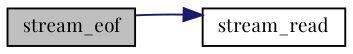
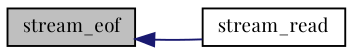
(159, 15) -> (178, 40)
